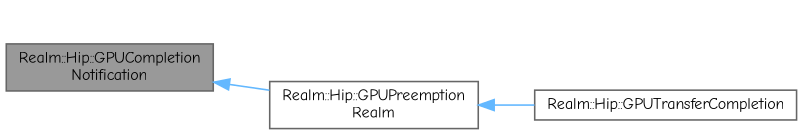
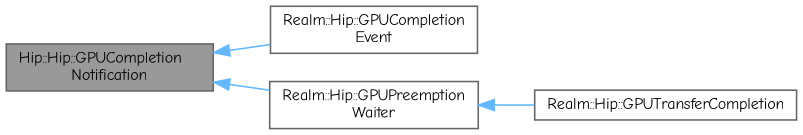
none -> (374, 30)
(110, 67) -> (110, 67)
(374, 105) -> (374, 105)
